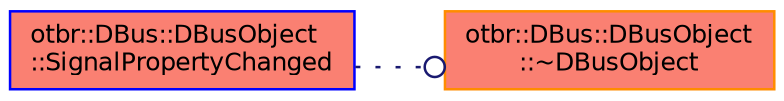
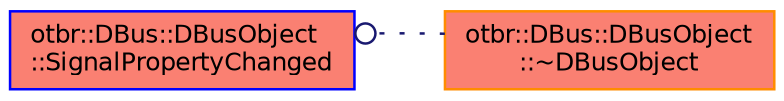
(390, 67) -> (410, 33)
